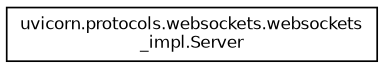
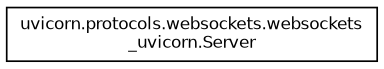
(192, 34) -> (192, 34)
